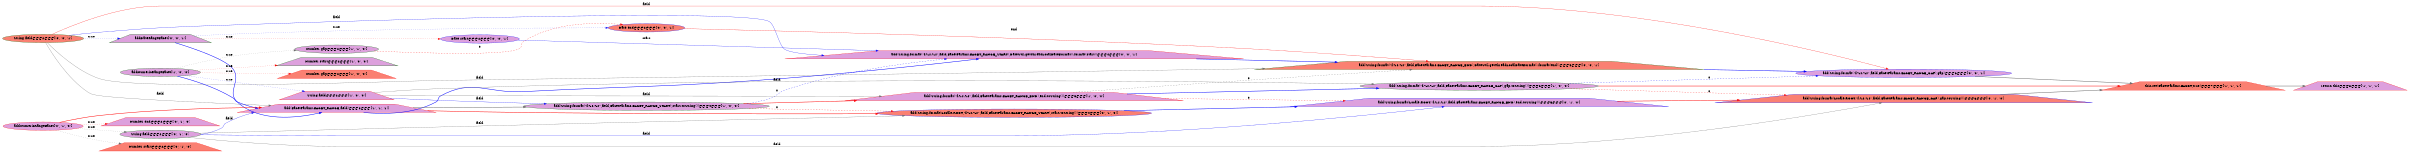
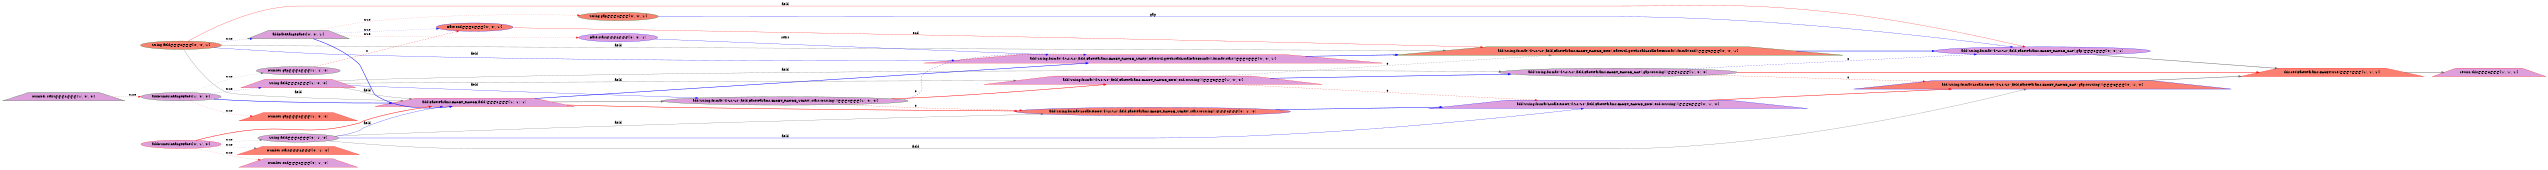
none -> (618, 16)
(235, 68) -> (125, 97)
none -> (372, 94)
